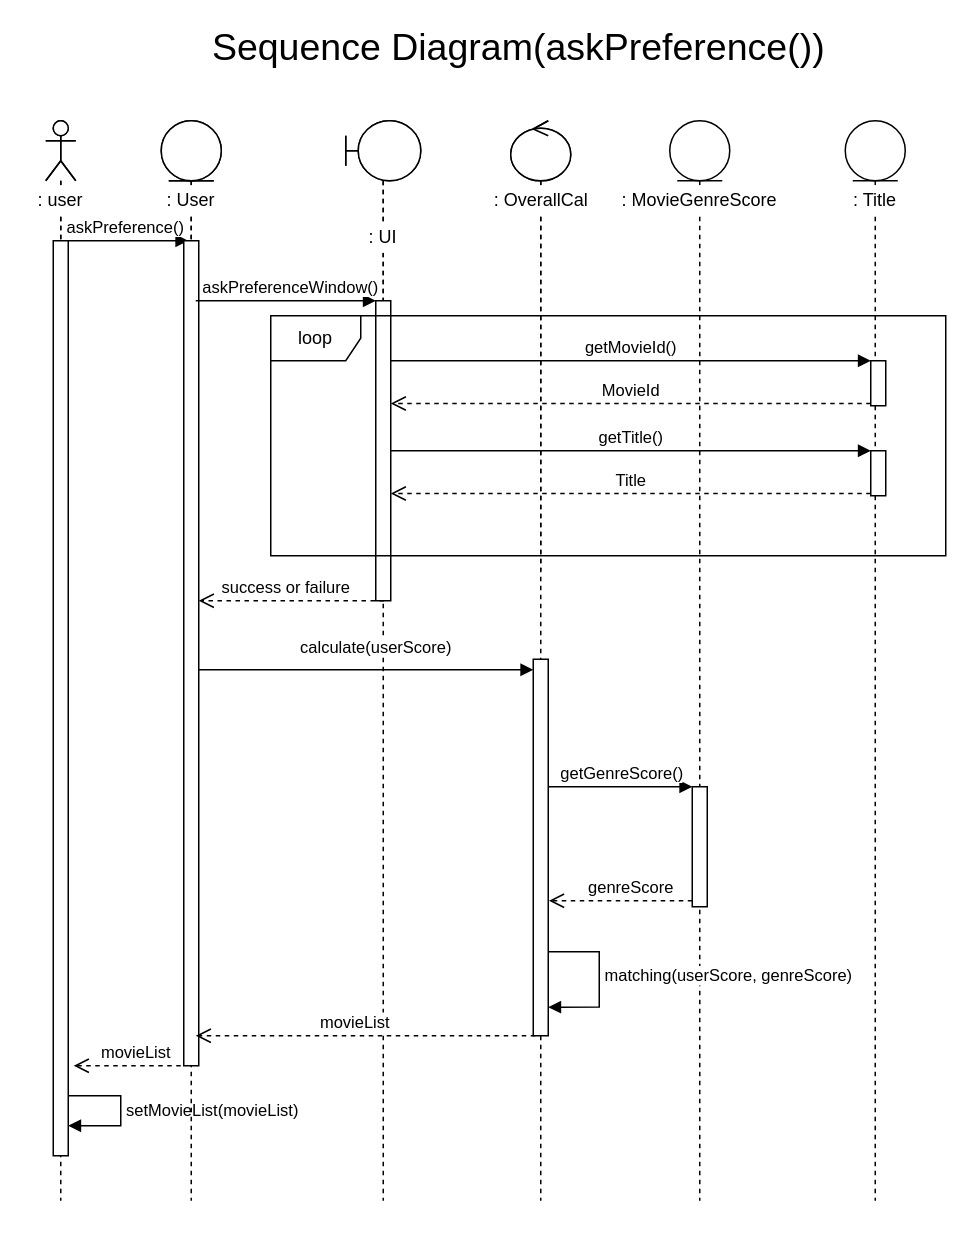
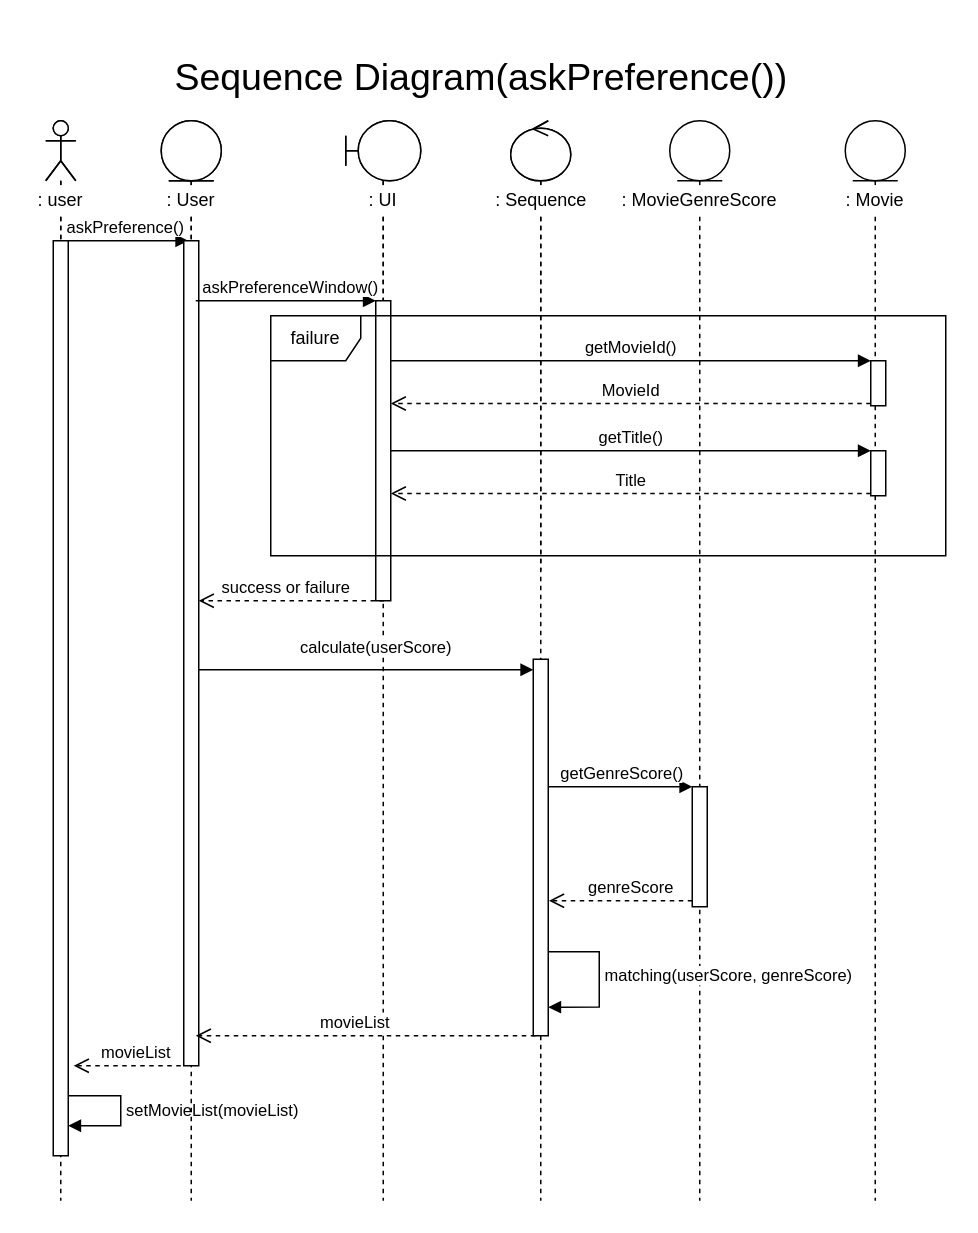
(518, 46) -> (481, 76)
(542, 200) -> (542, 200)
(875, 200) -> (875, 200)
(383, 238) -> (383, 200)
(316, 338) -> (316, 338)
